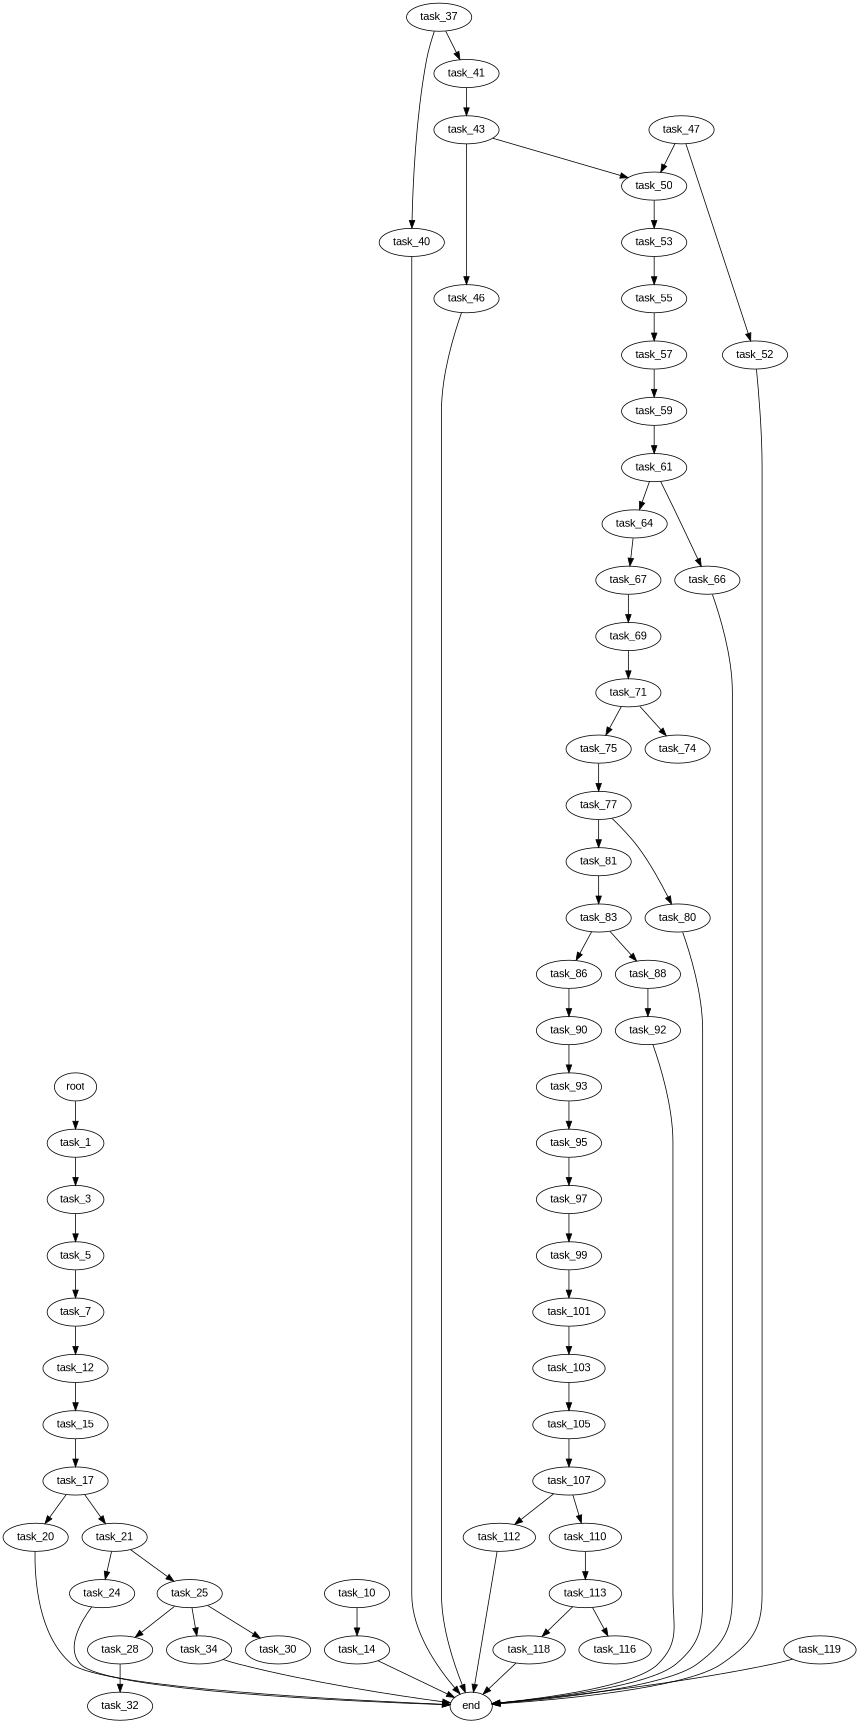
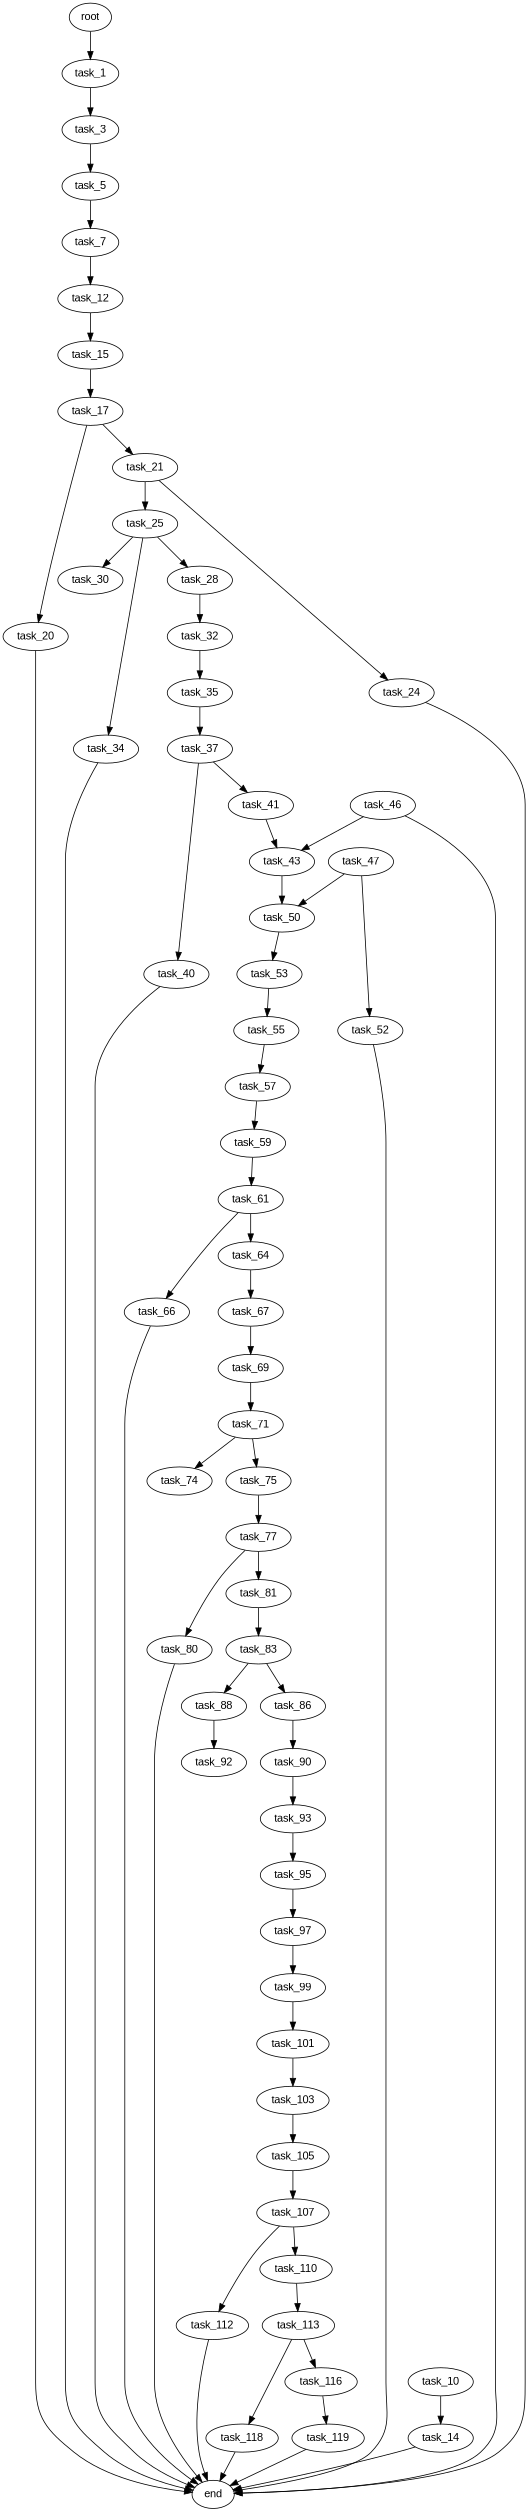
(467, 210) -> (336, 832)
none -> (200, 693)
(673, 1438) -> none
none -> (324, 2406)
